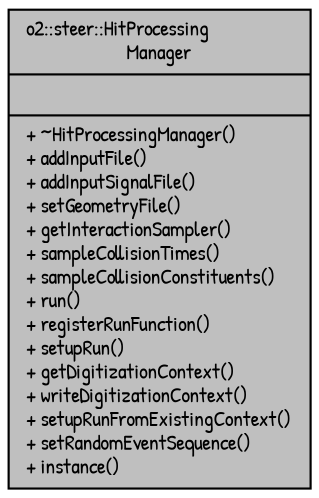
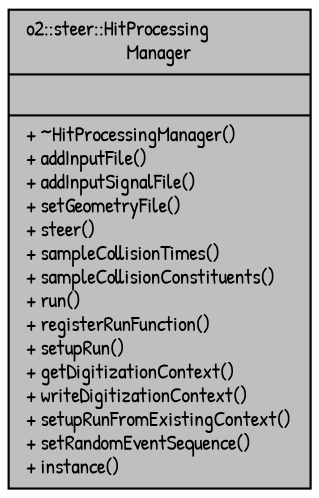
(129, 230) -> (61, 230)
